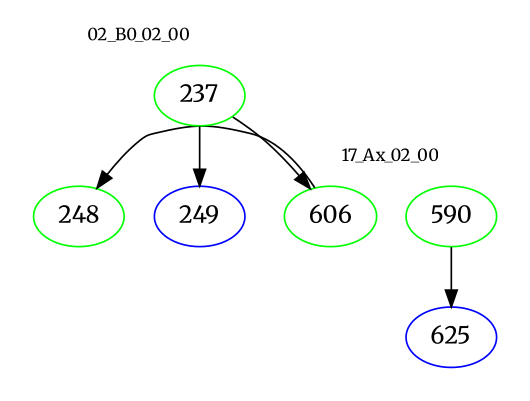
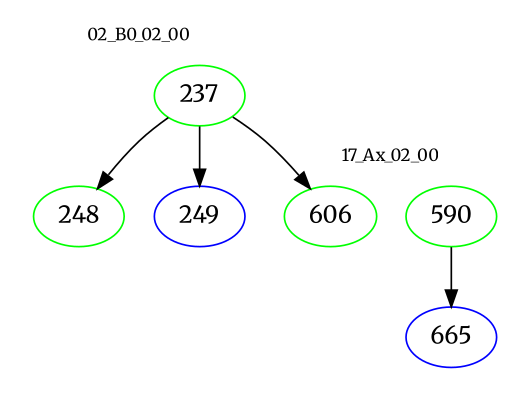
(214, 127) -> (136, 144)
(451, 337) -> (451, 337)
